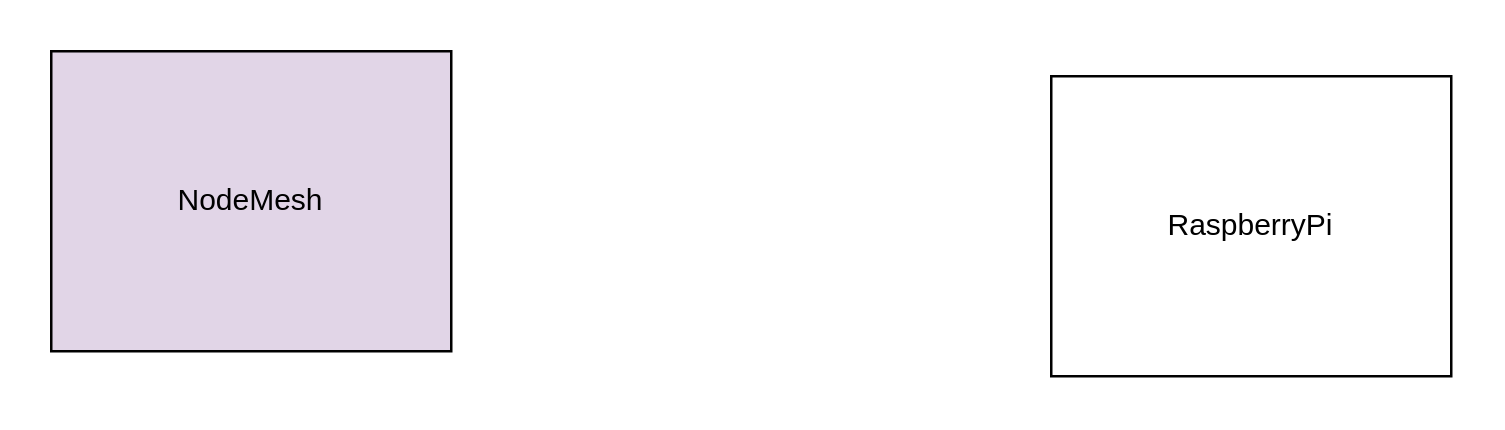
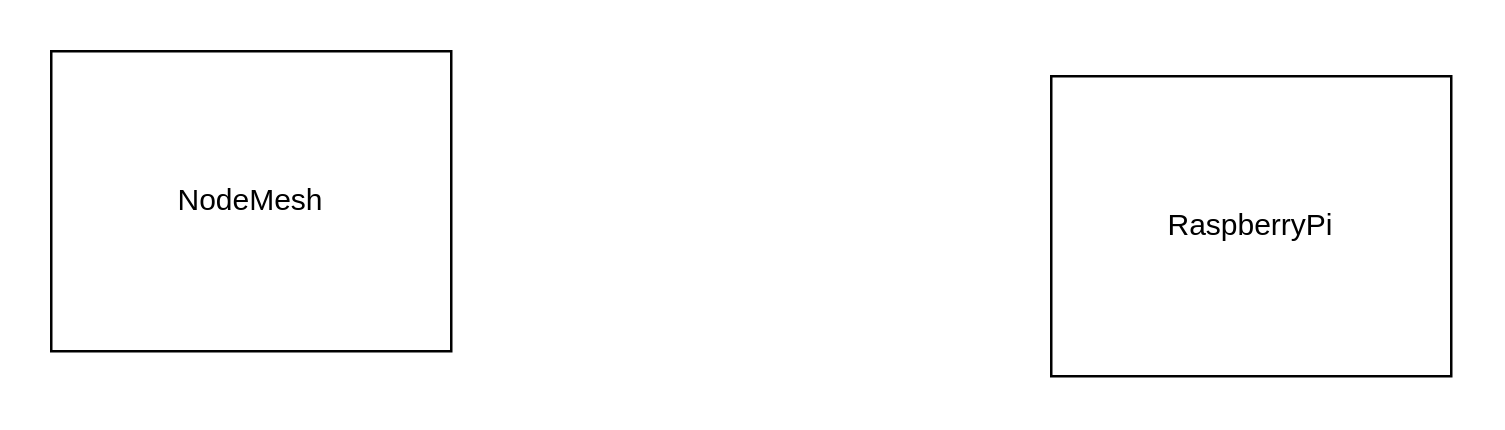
(251, 201) -> (251, 201)
